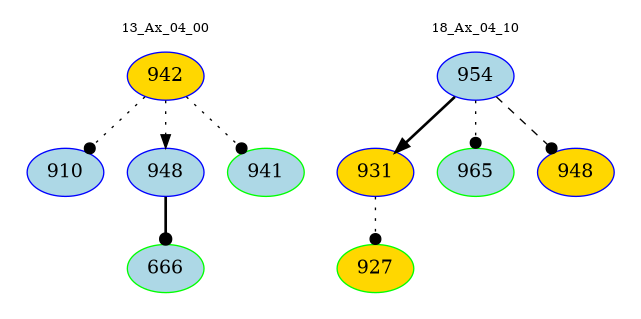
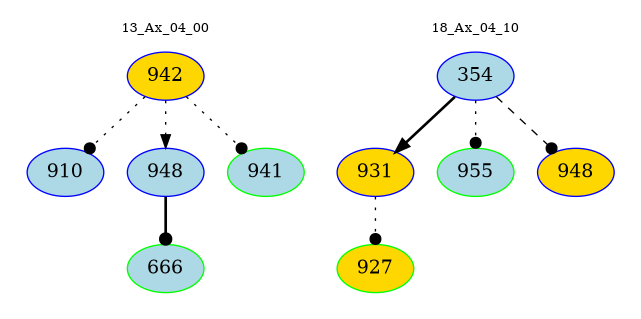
(476, 76) -> (476, 76)
(476, 172) -> (476, 172)
